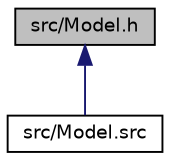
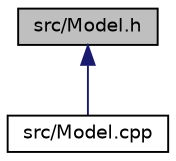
(85, 134) -> (88, 134)
